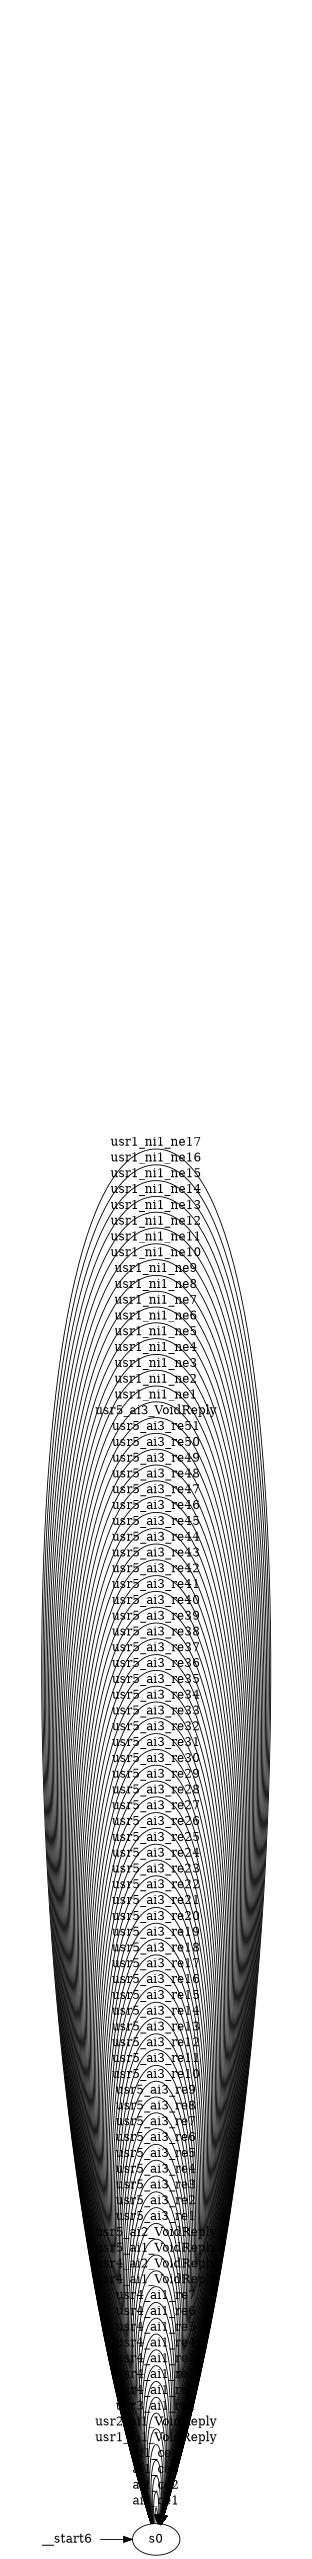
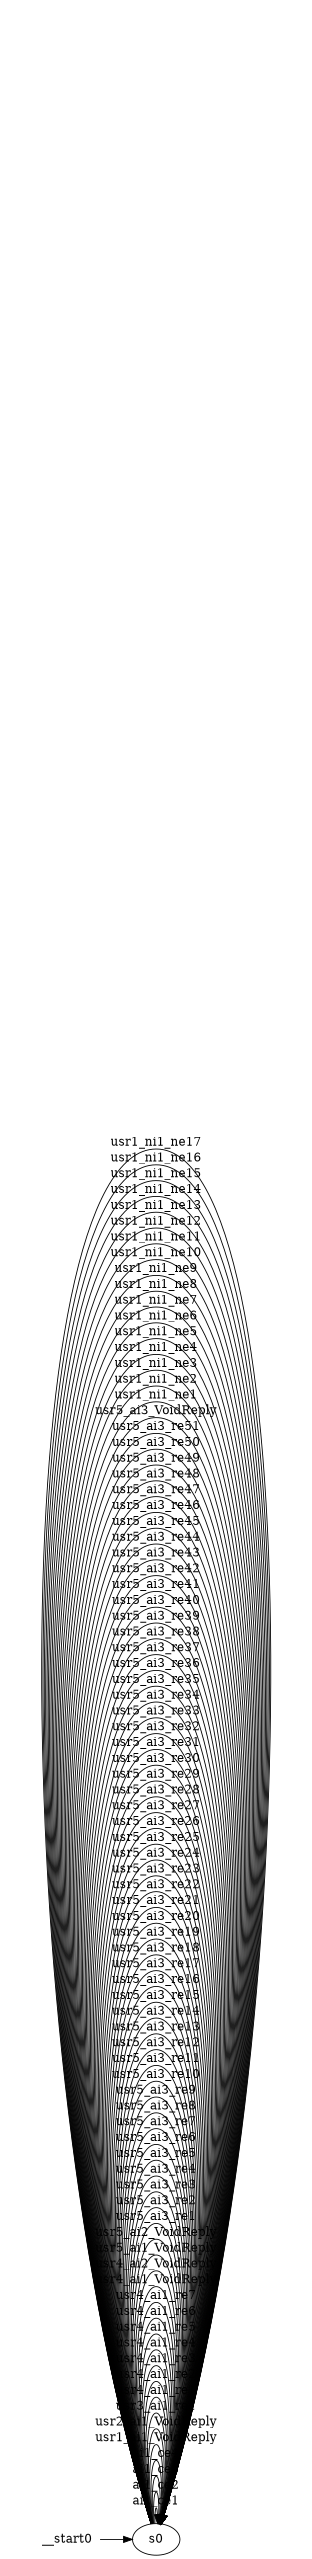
(68, 2539) -> (68, 2539)
